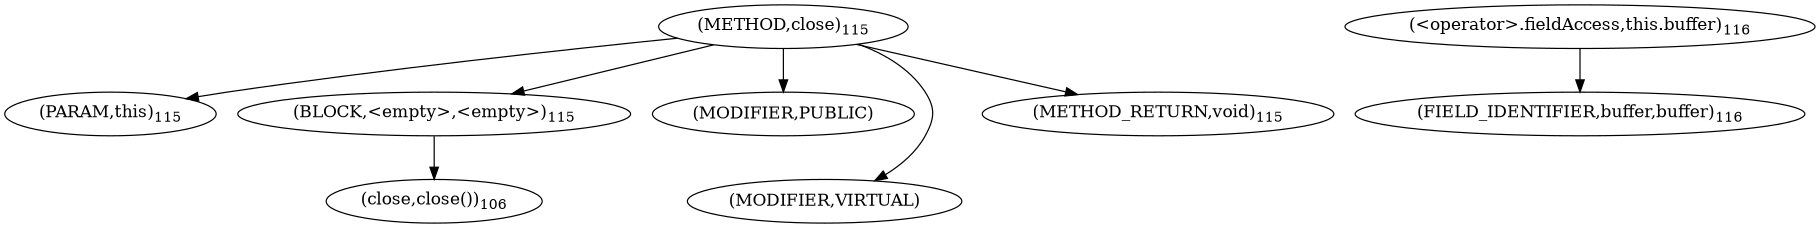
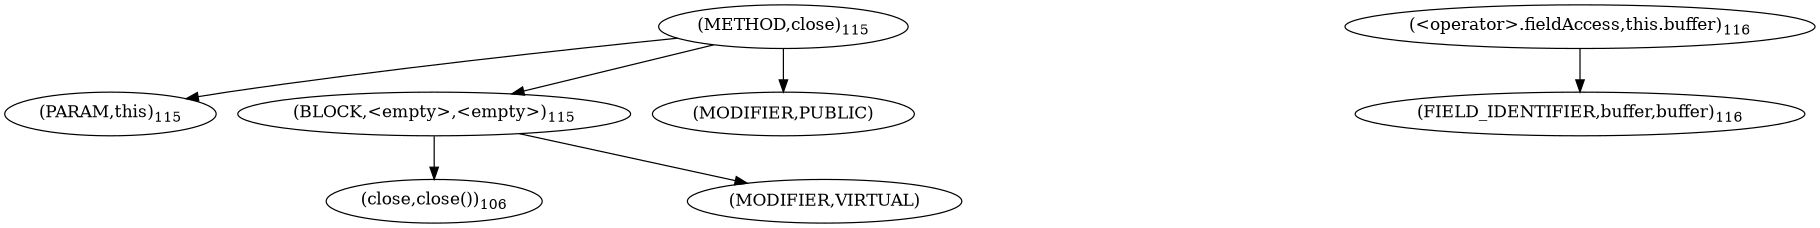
(930, 101) -> (627, 157)
(1158, 114) -> none
